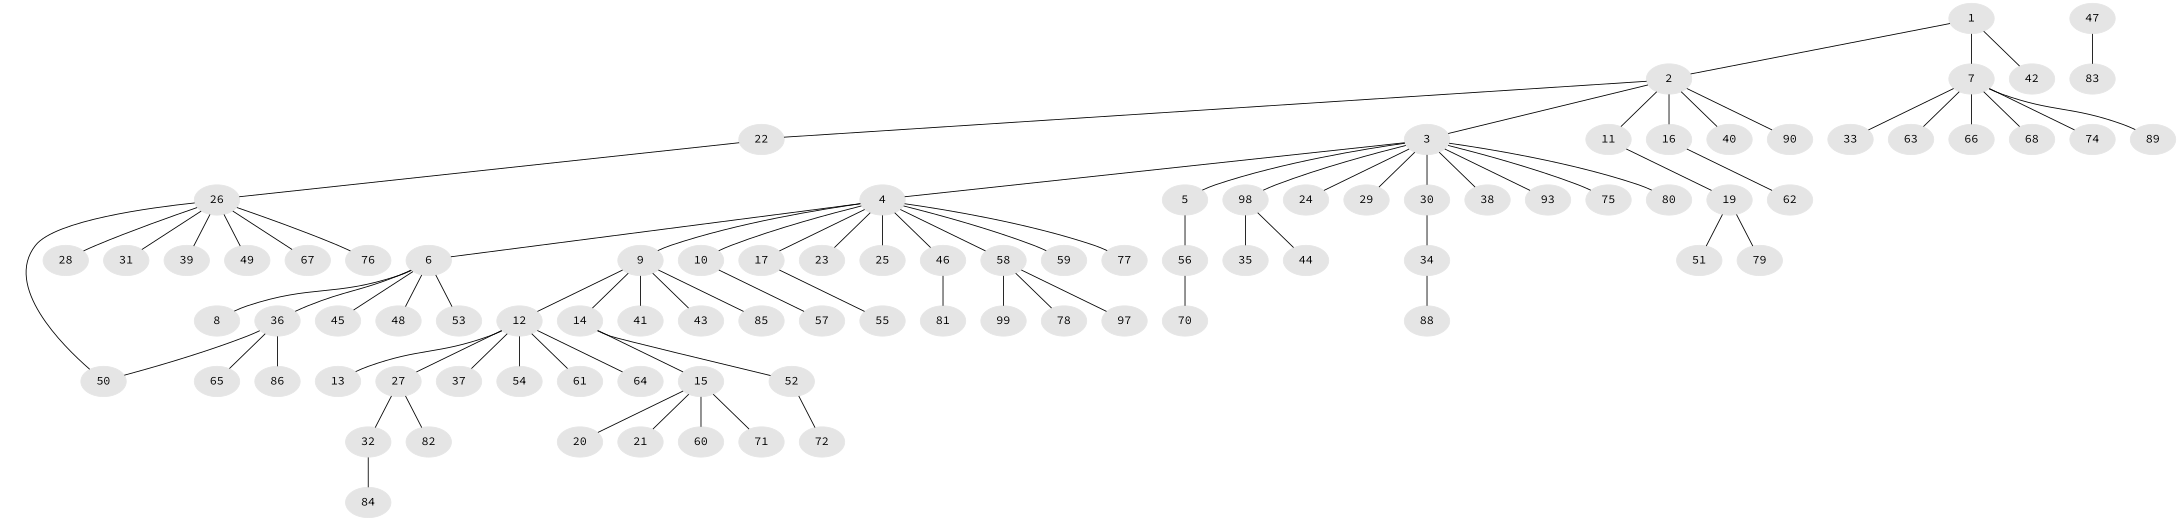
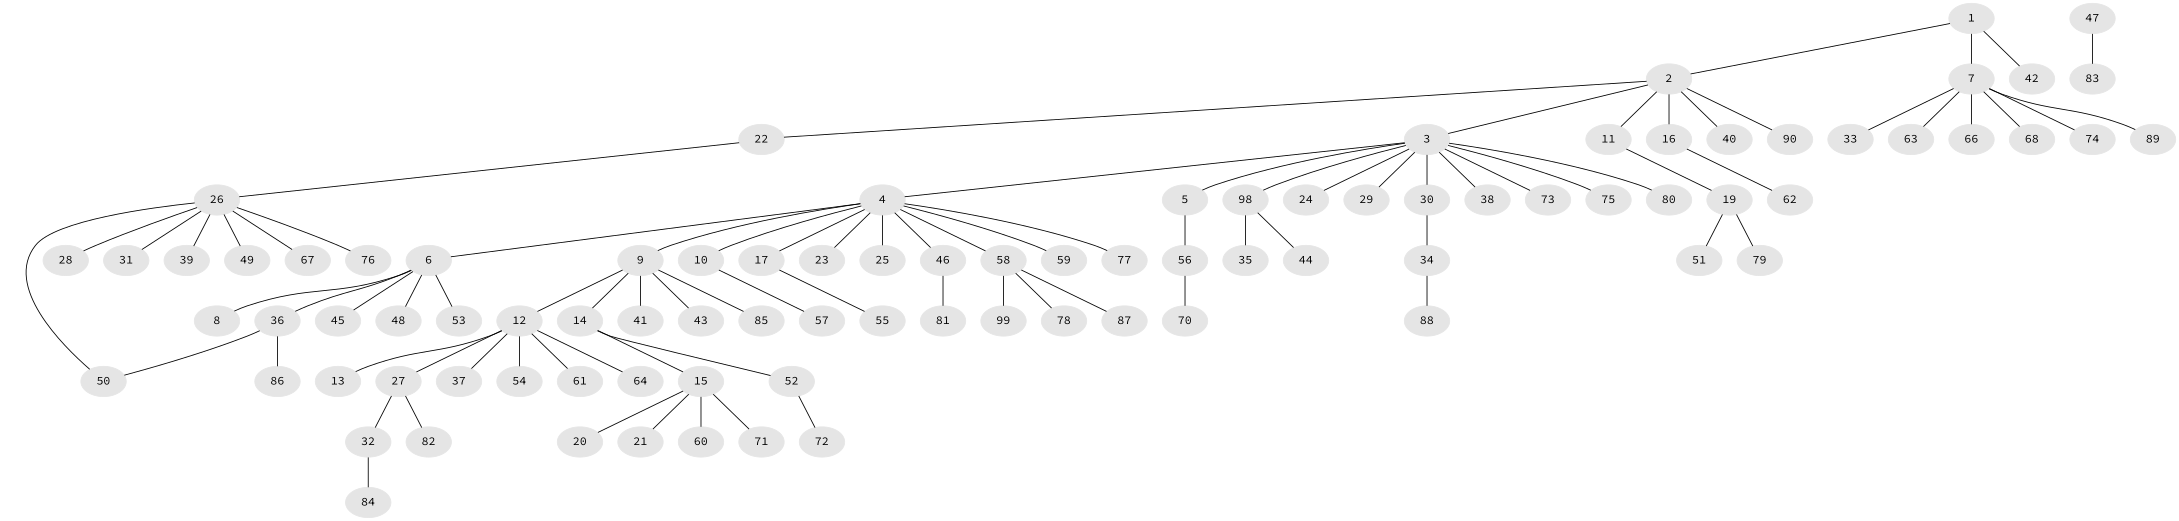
(1548, 200) -> (1548, 200)
(1125, 321) -> (1125, 321)
(217, 381) -> none
